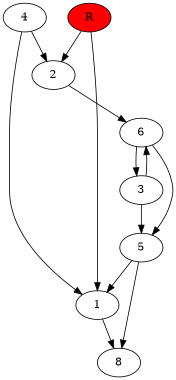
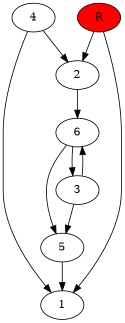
(119, 363) -> none
